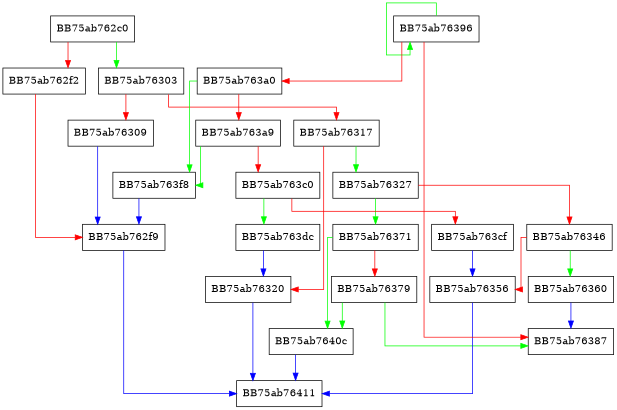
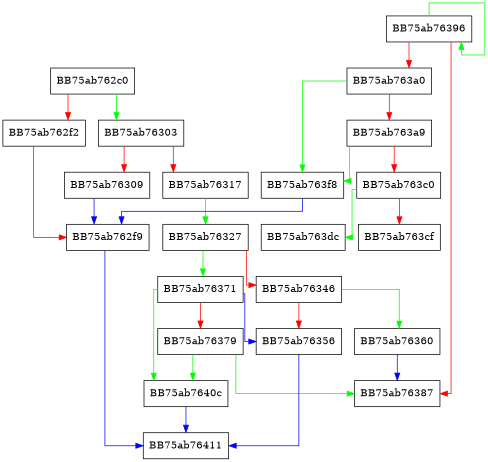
(473, 260) -> (245, 319)
(248, 289) -> none
